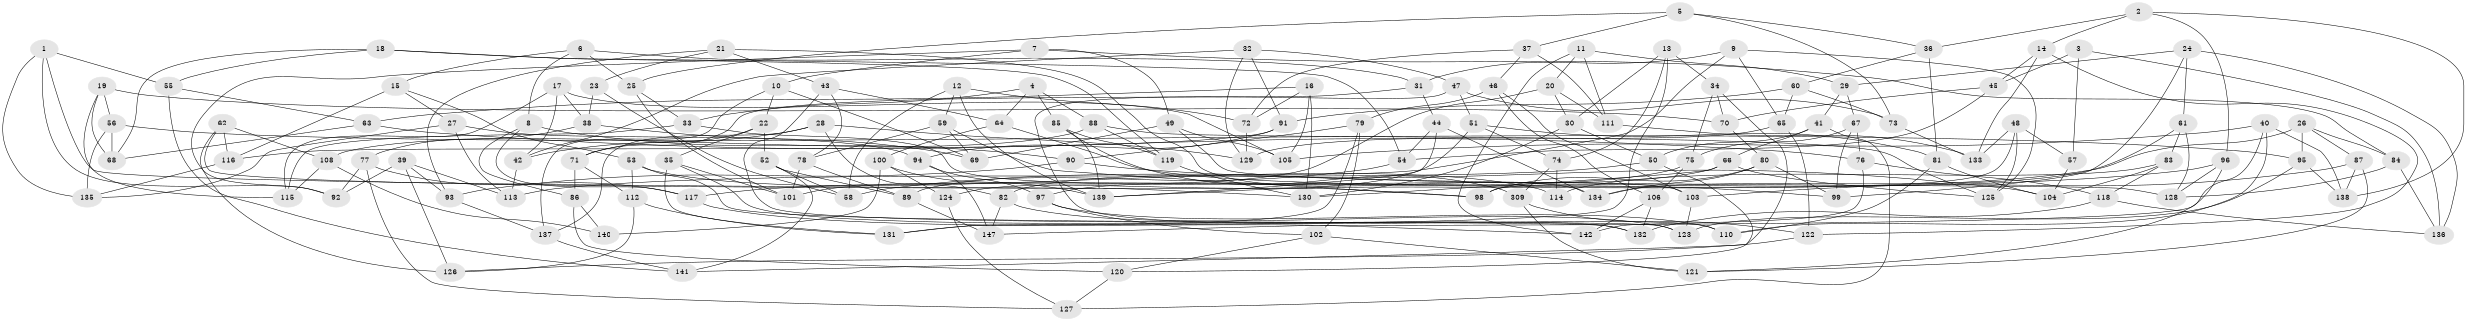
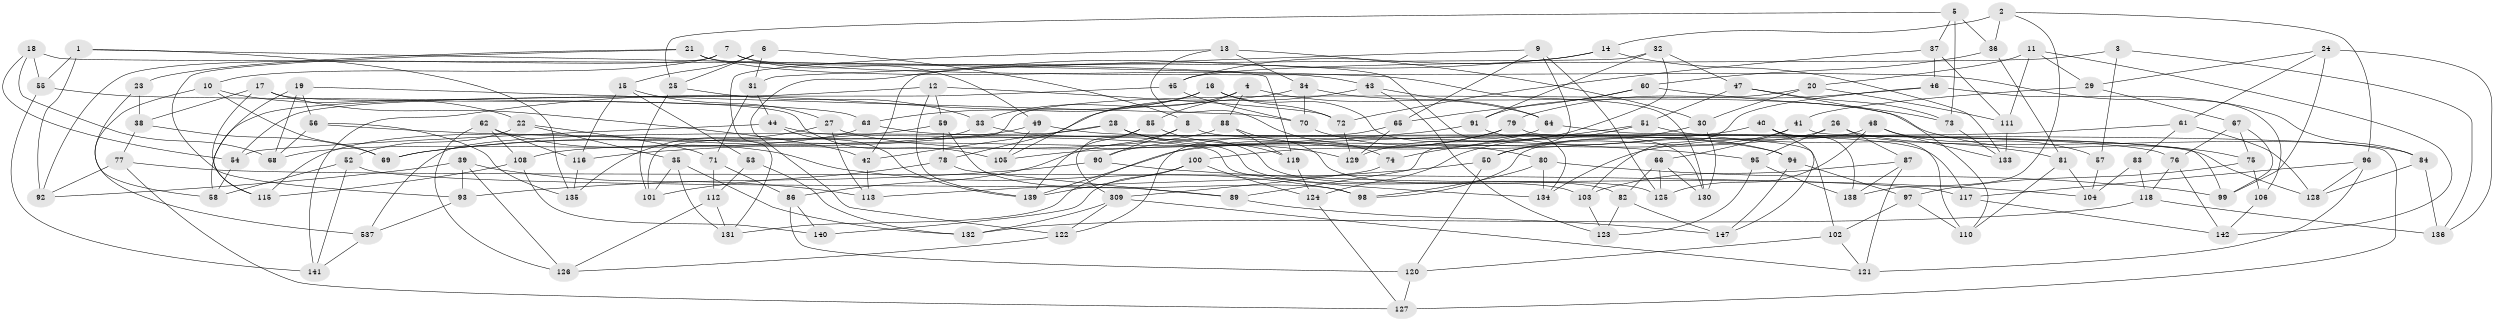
(1235, 182) -> (1303, 179)
(1557, 198) -> none
(1648, 215) -> (1044, 220)
(545, 235) -> (368, 235)
